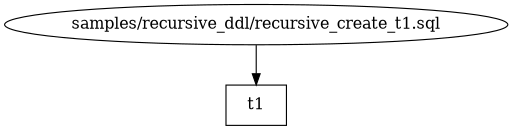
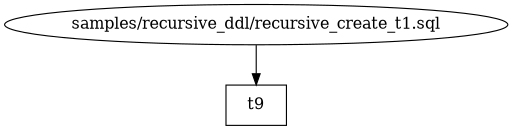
(256, 105) -> (256, 105)
